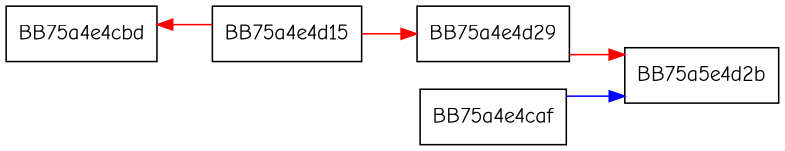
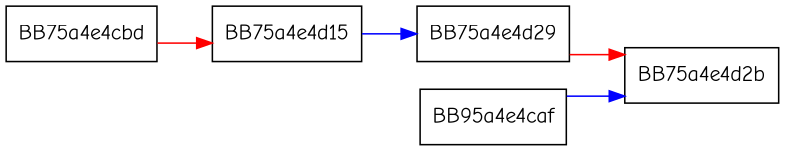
(192, 25) -> (177, 43)
(382, 34) -> (382, 34)
(702, 75) -> (702, 75)
(493, 117) -> (493, 117)
